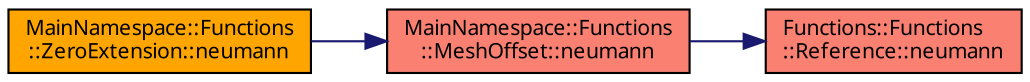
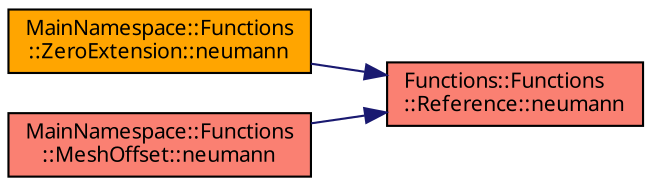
(338, 41) -> (338, 68)
